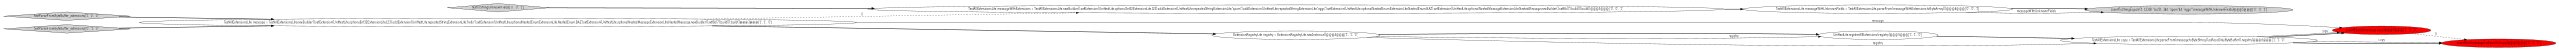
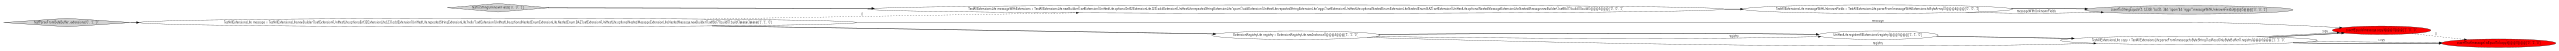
(67, 16) -> none
